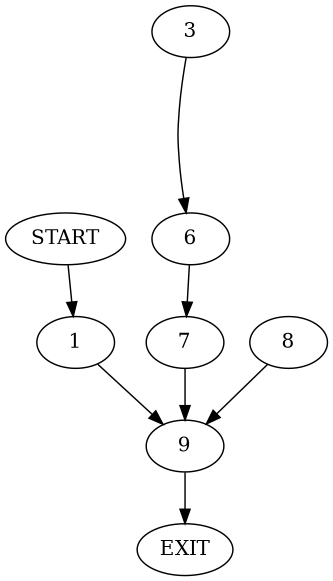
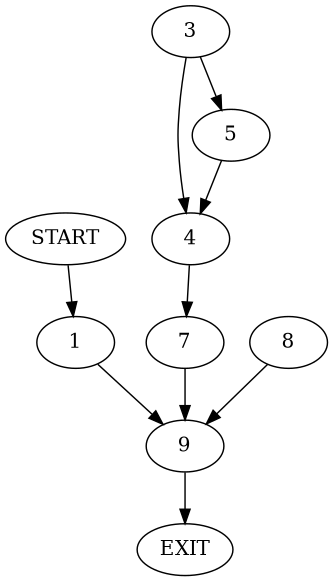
none -> (231, 135)
(191, 239) -> (191, 239)
